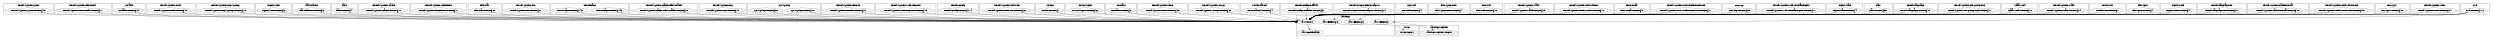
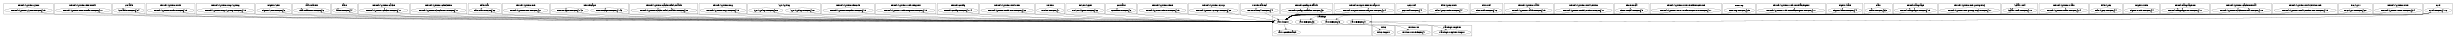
(1704, 14) -> (1340, 25)
